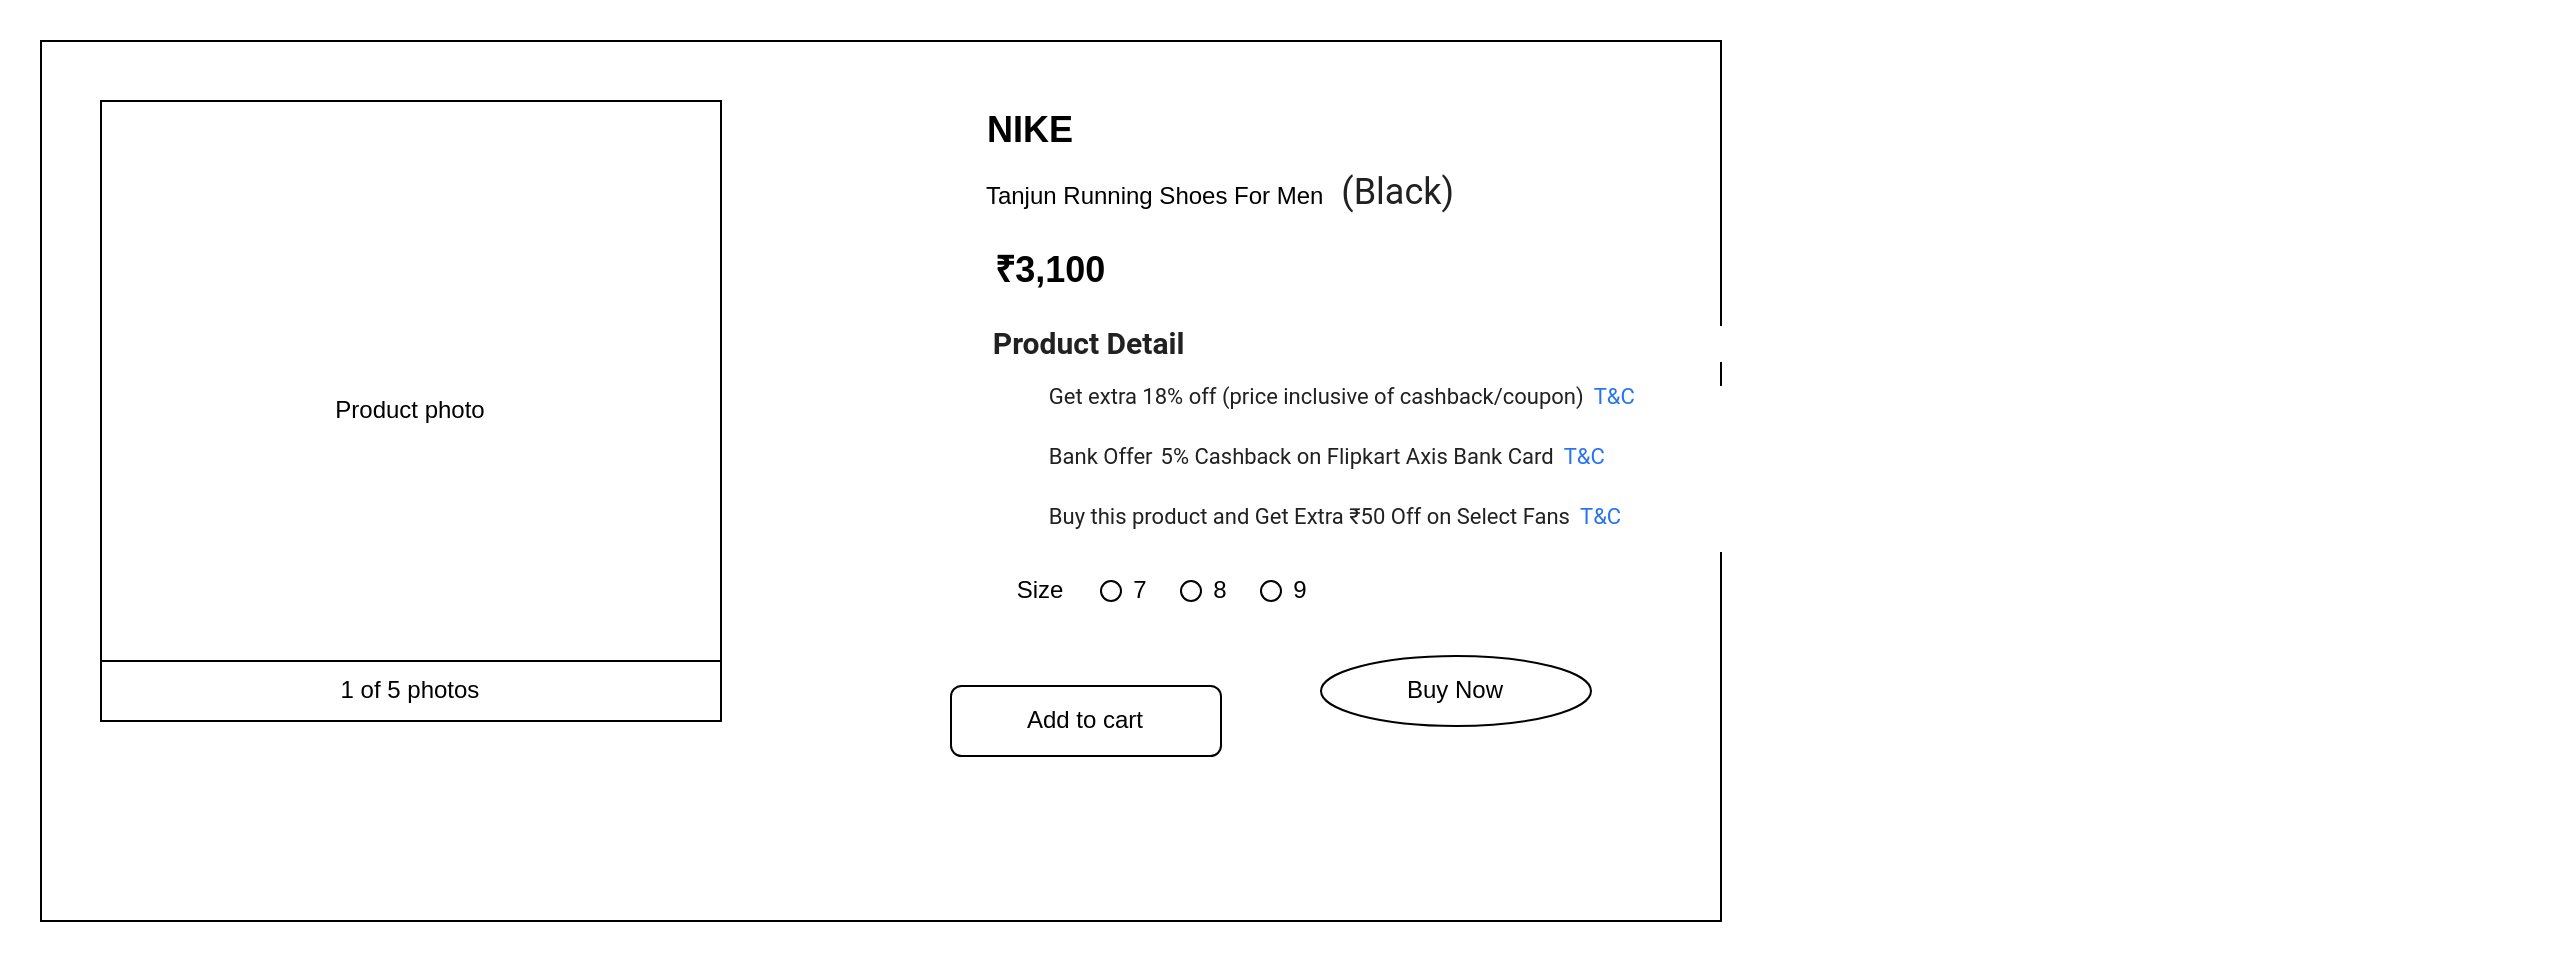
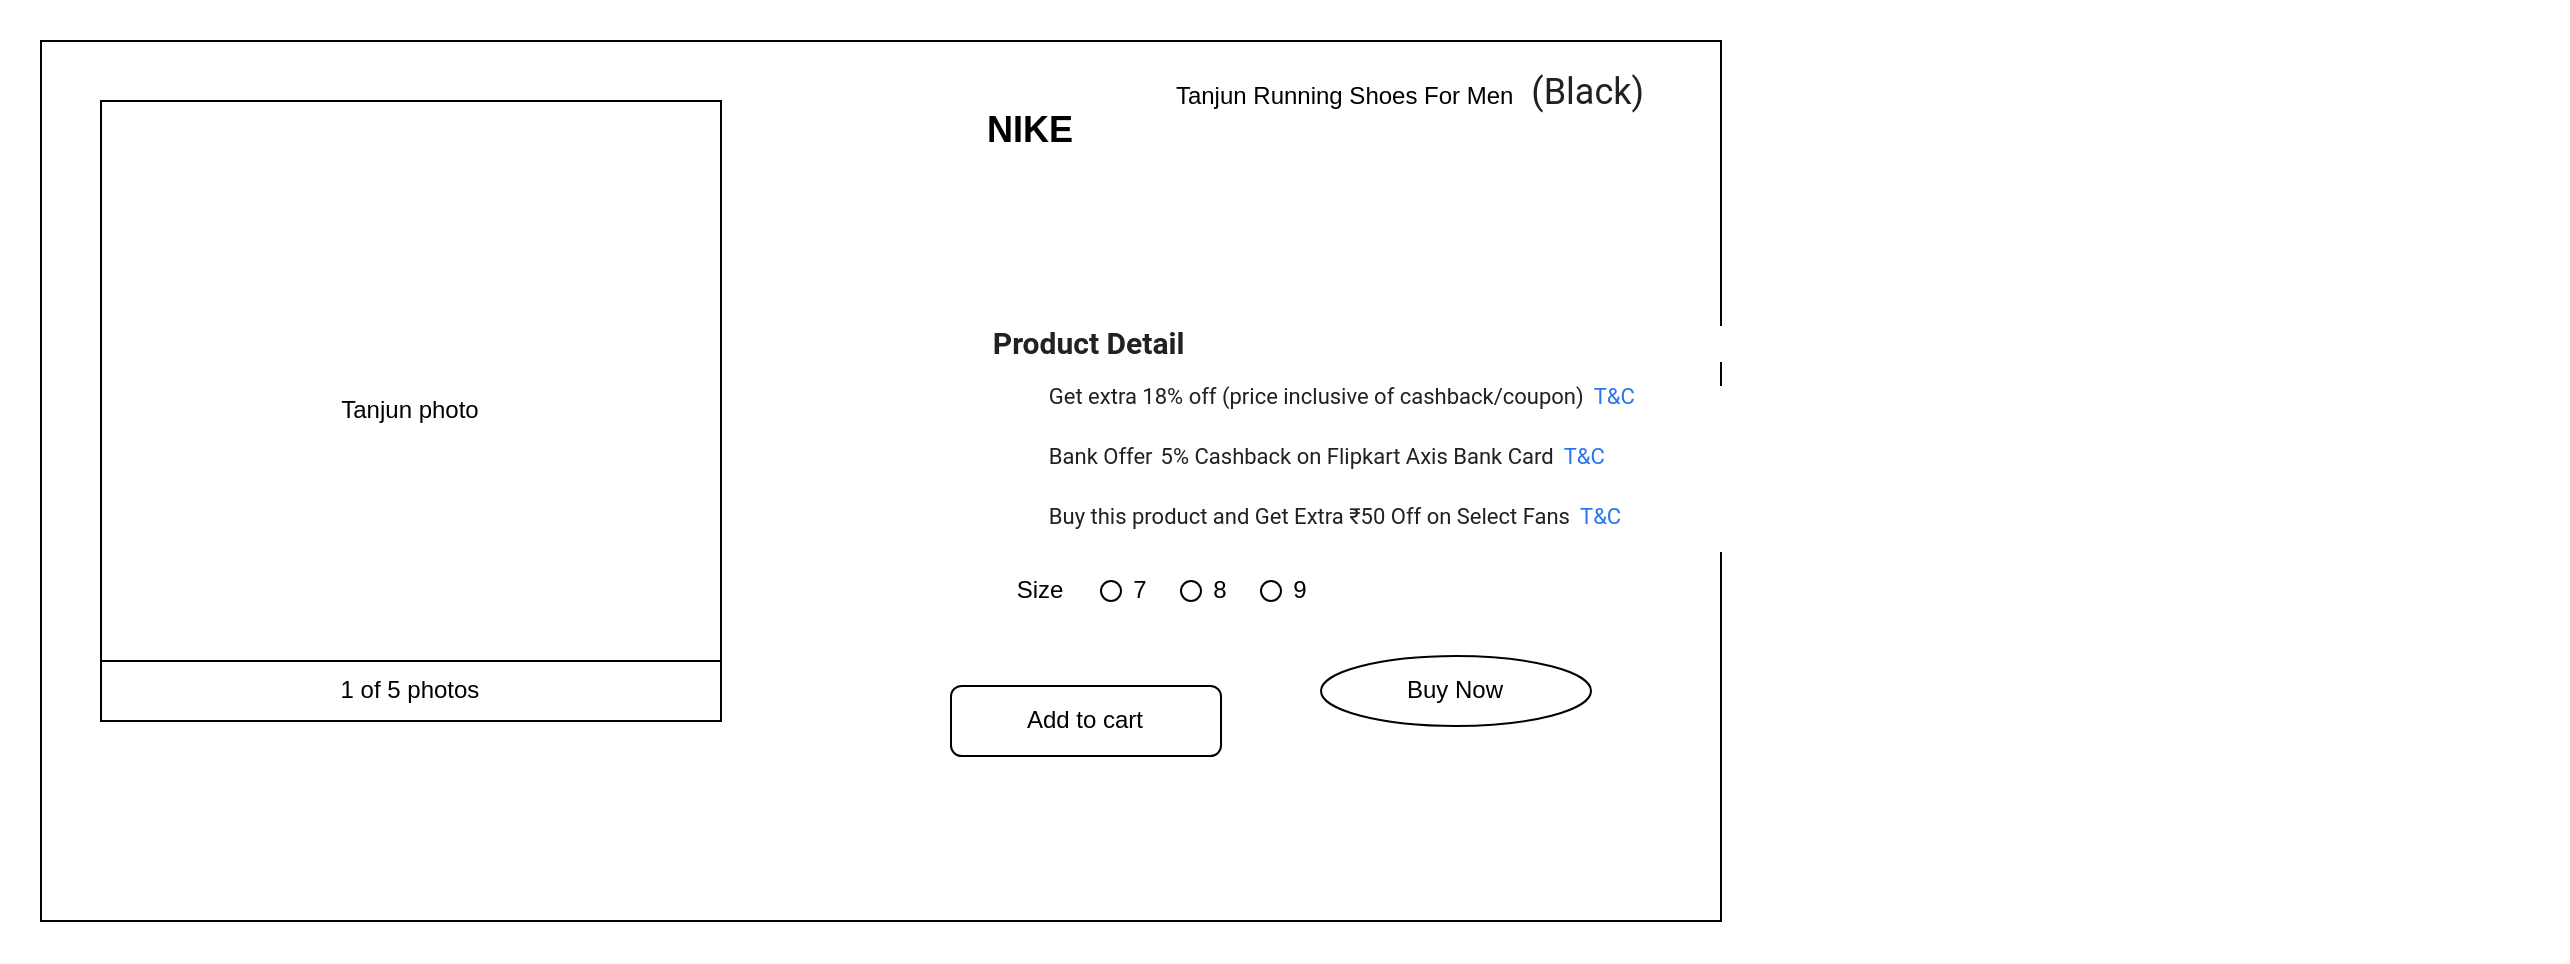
(1221, 191) -> (1411, 91)
(1051, 271) -> none
(411, 411) -> (411, 411)
